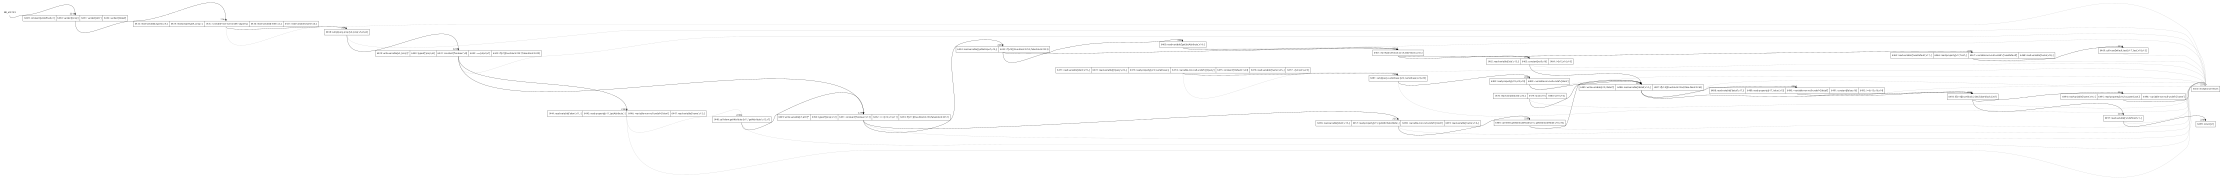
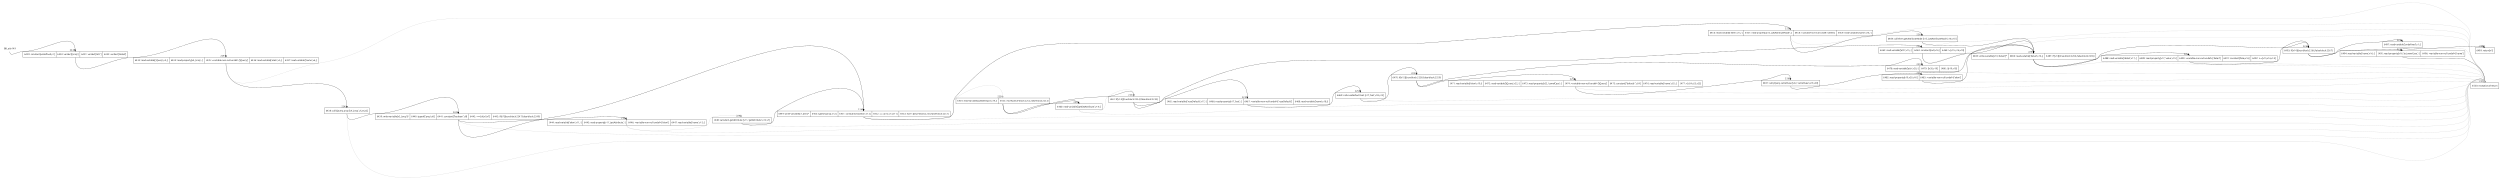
(1290, 49) -> (1106, 101)
none -> (1417, 78)
(954, 105) -> (958, 97)
